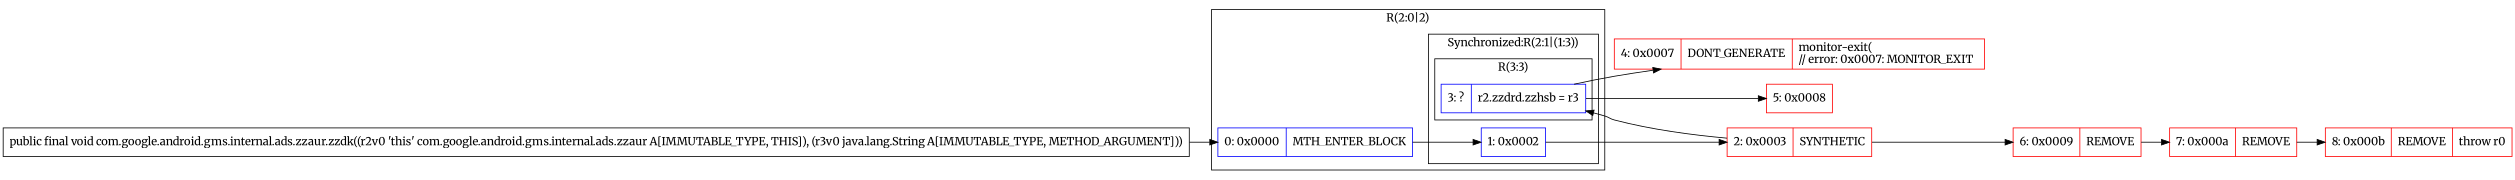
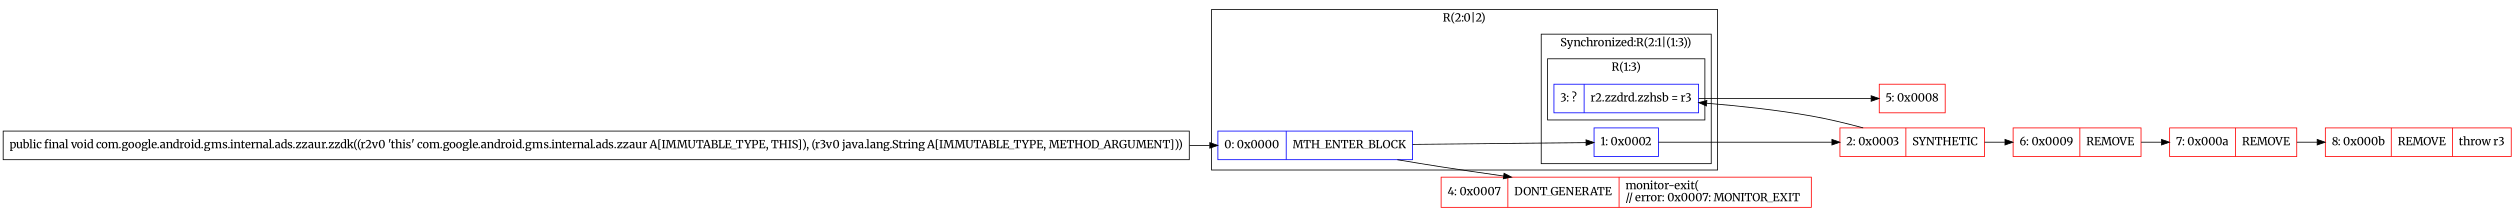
(1513, 68) -> (1626, 68)
(1613, 76) -> (1429, 165)
(2482, 142) -> (2482, 142)
